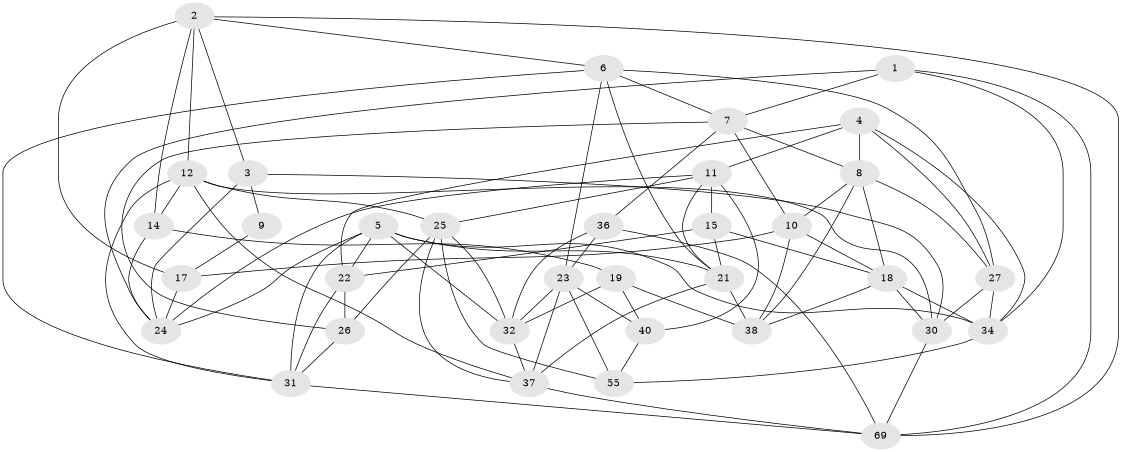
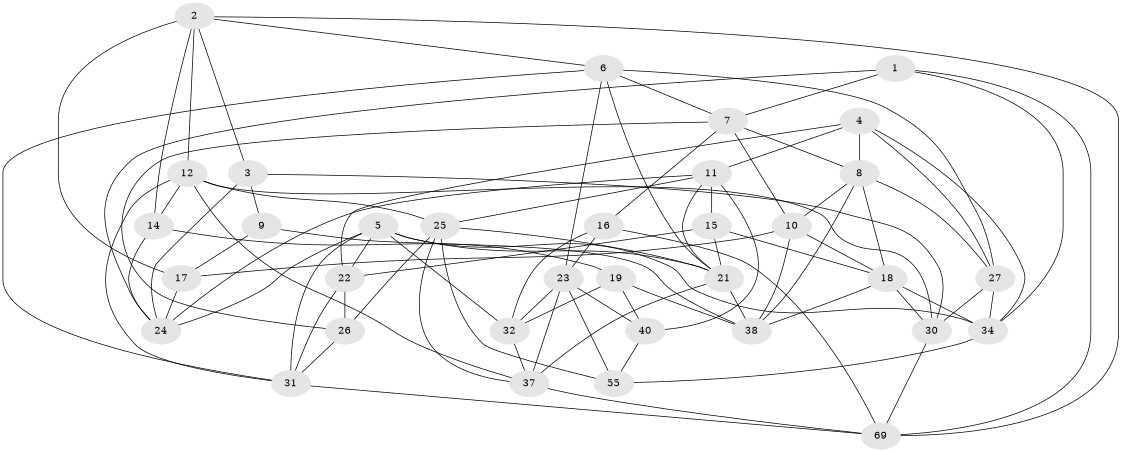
(604, 226) -> (604, 226)
none -> (623, 260)
(484, 274) -> (560, 239)
